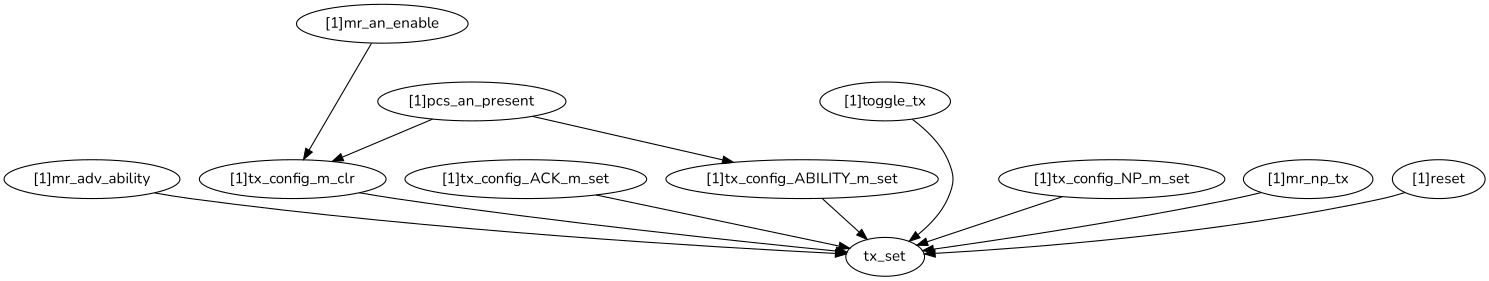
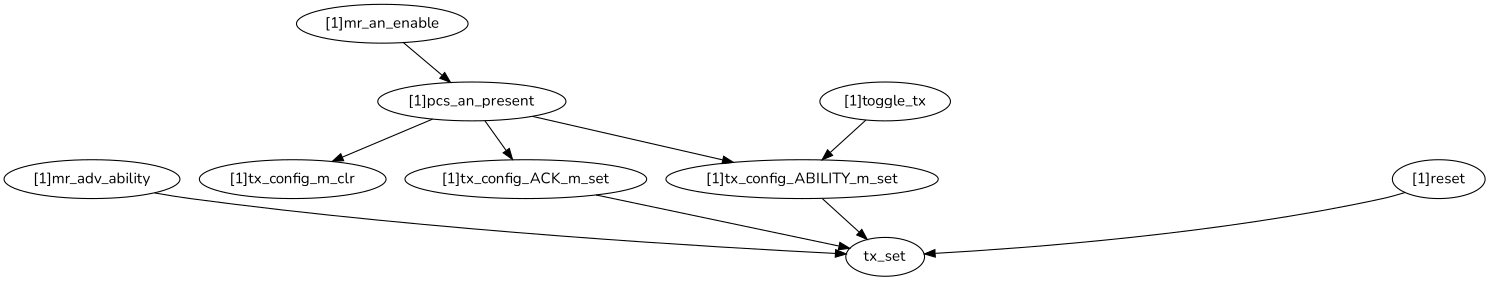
(340, 97) -> (423, 59)
none -> (495, 136)
(953, 176) -> (848, 136)
(1112, 179) -> none
(1308, 179) -> none
(597, 225) -> none
